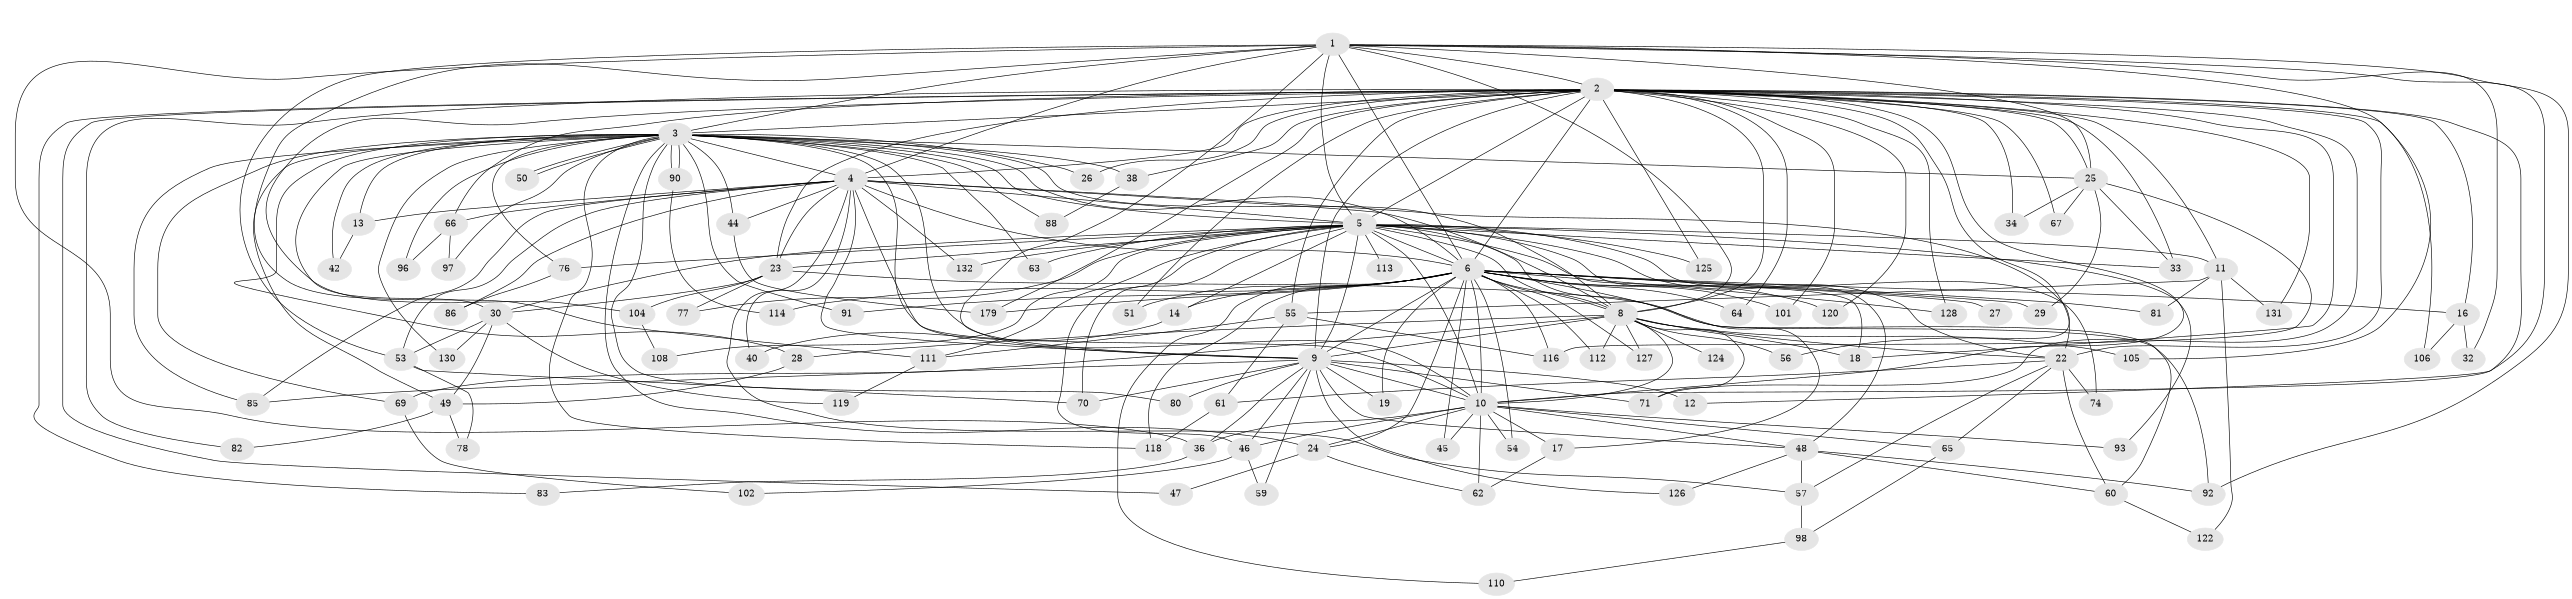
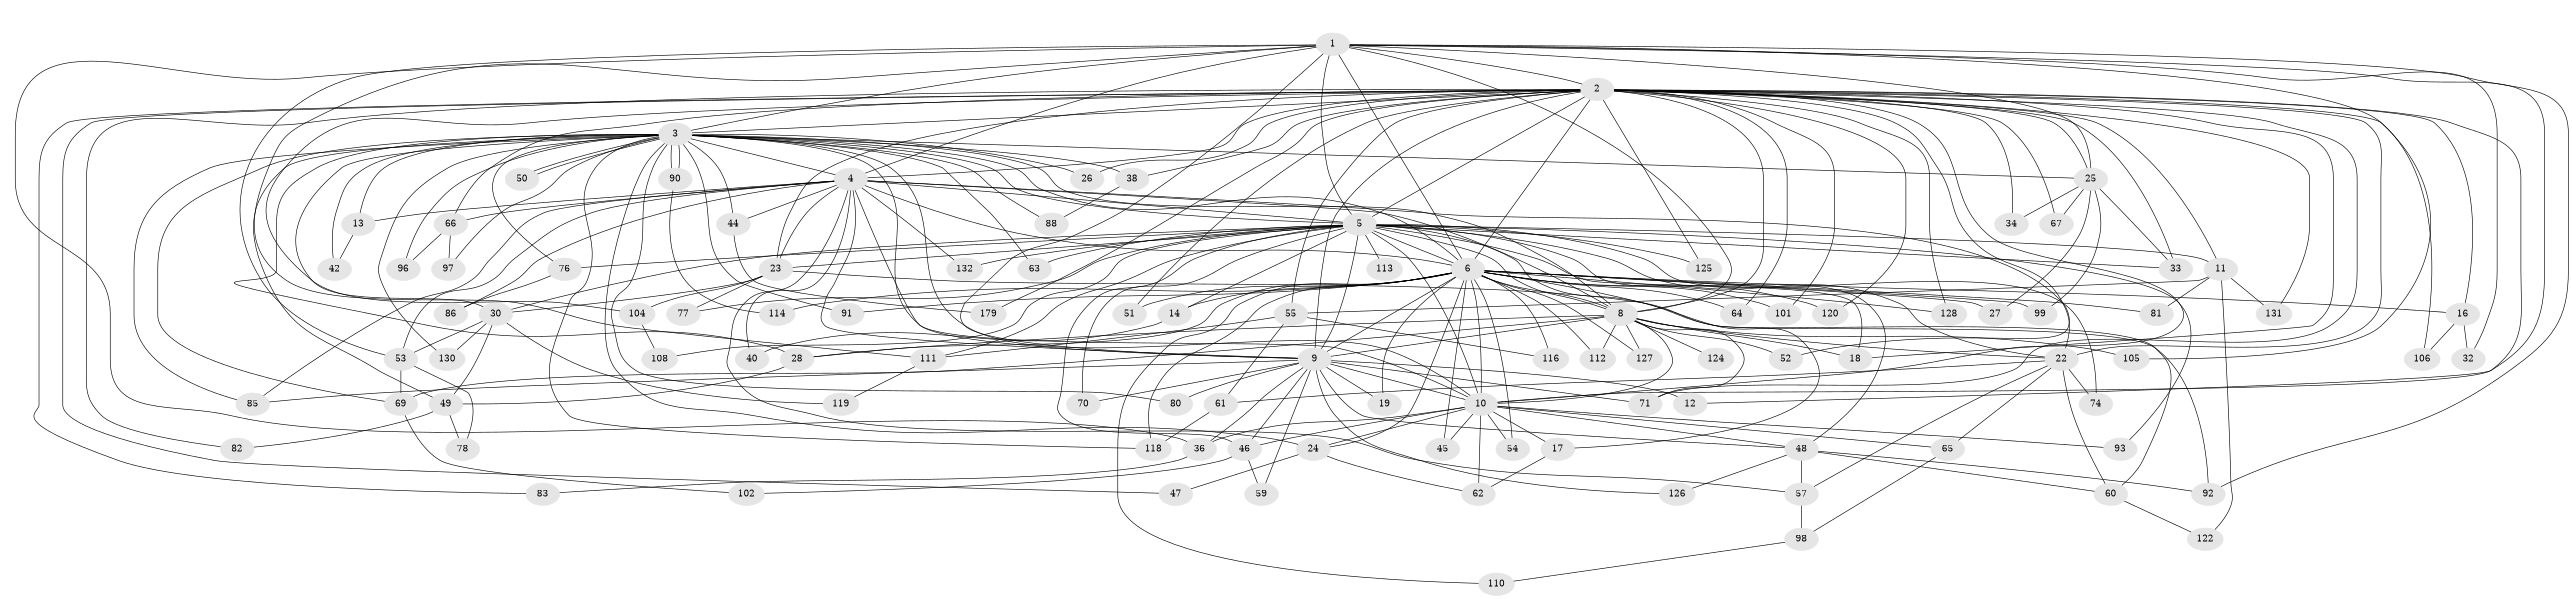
(1129, 301) -> (1202, 323)
(2040, 314) -> (2040, 314)
(1993, 344) -> (2065, 255)
(1786, 359) -> (1786, 359)
(903, 395) -> (401, 377)
